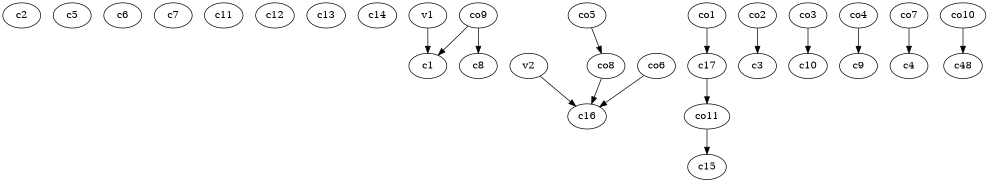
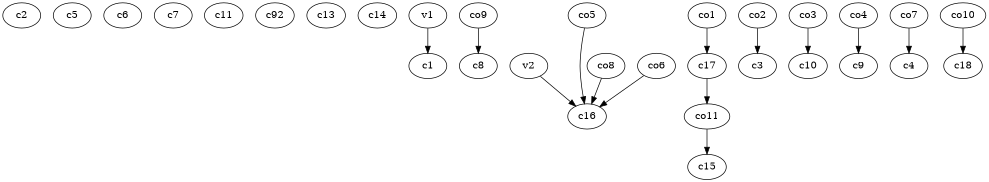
(275, 15) -> (275, 15)
(595, 37) -> (580, 62)
(456, 38) -> none
(963, 66) -> (963, 66)
